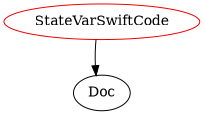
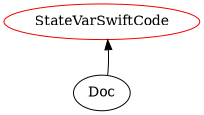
(95, 53) -> (108, 63)
